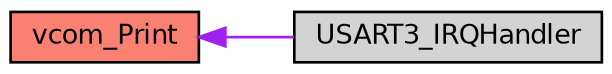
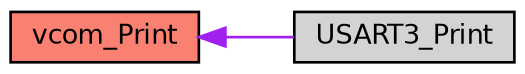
(448, 37) -> (404, 37)
